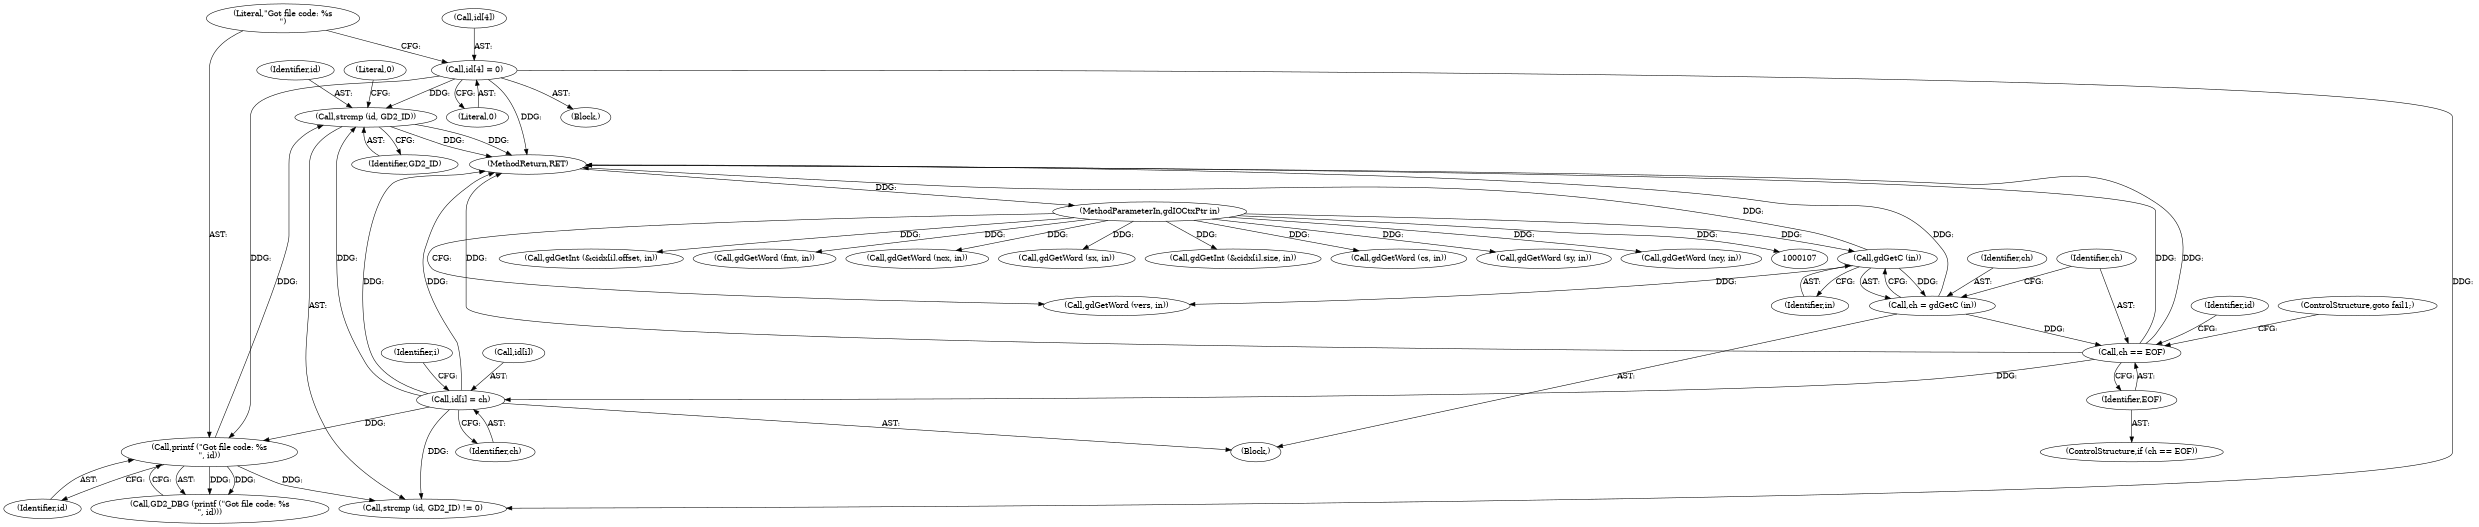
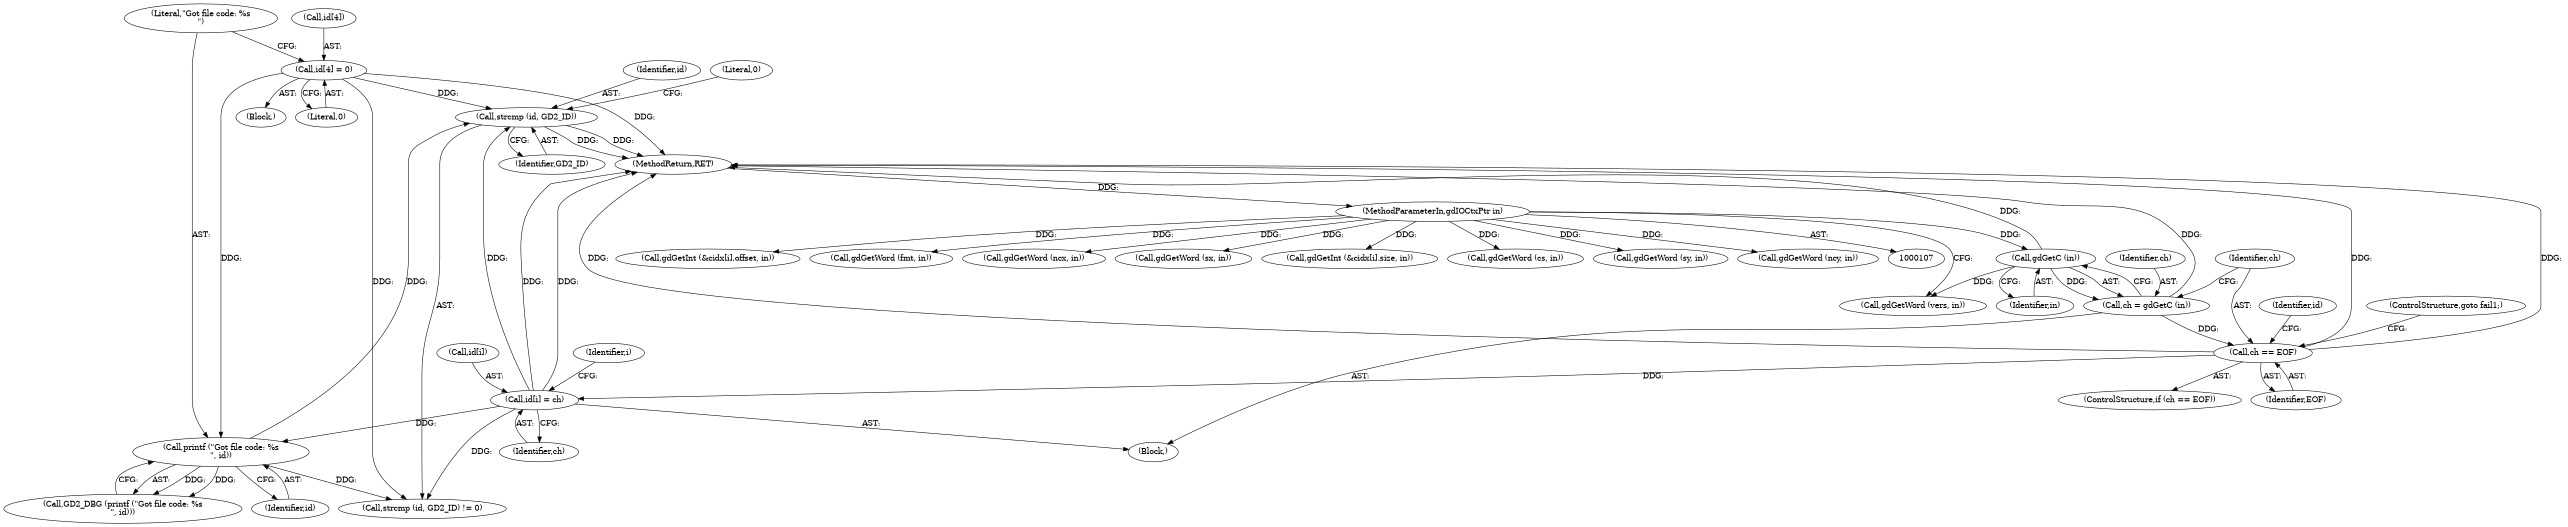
(1708, 235) -> (1820, 235)
(2126, 377) -> (2274, 377)
(2132, 423) -> (2210, 375)
